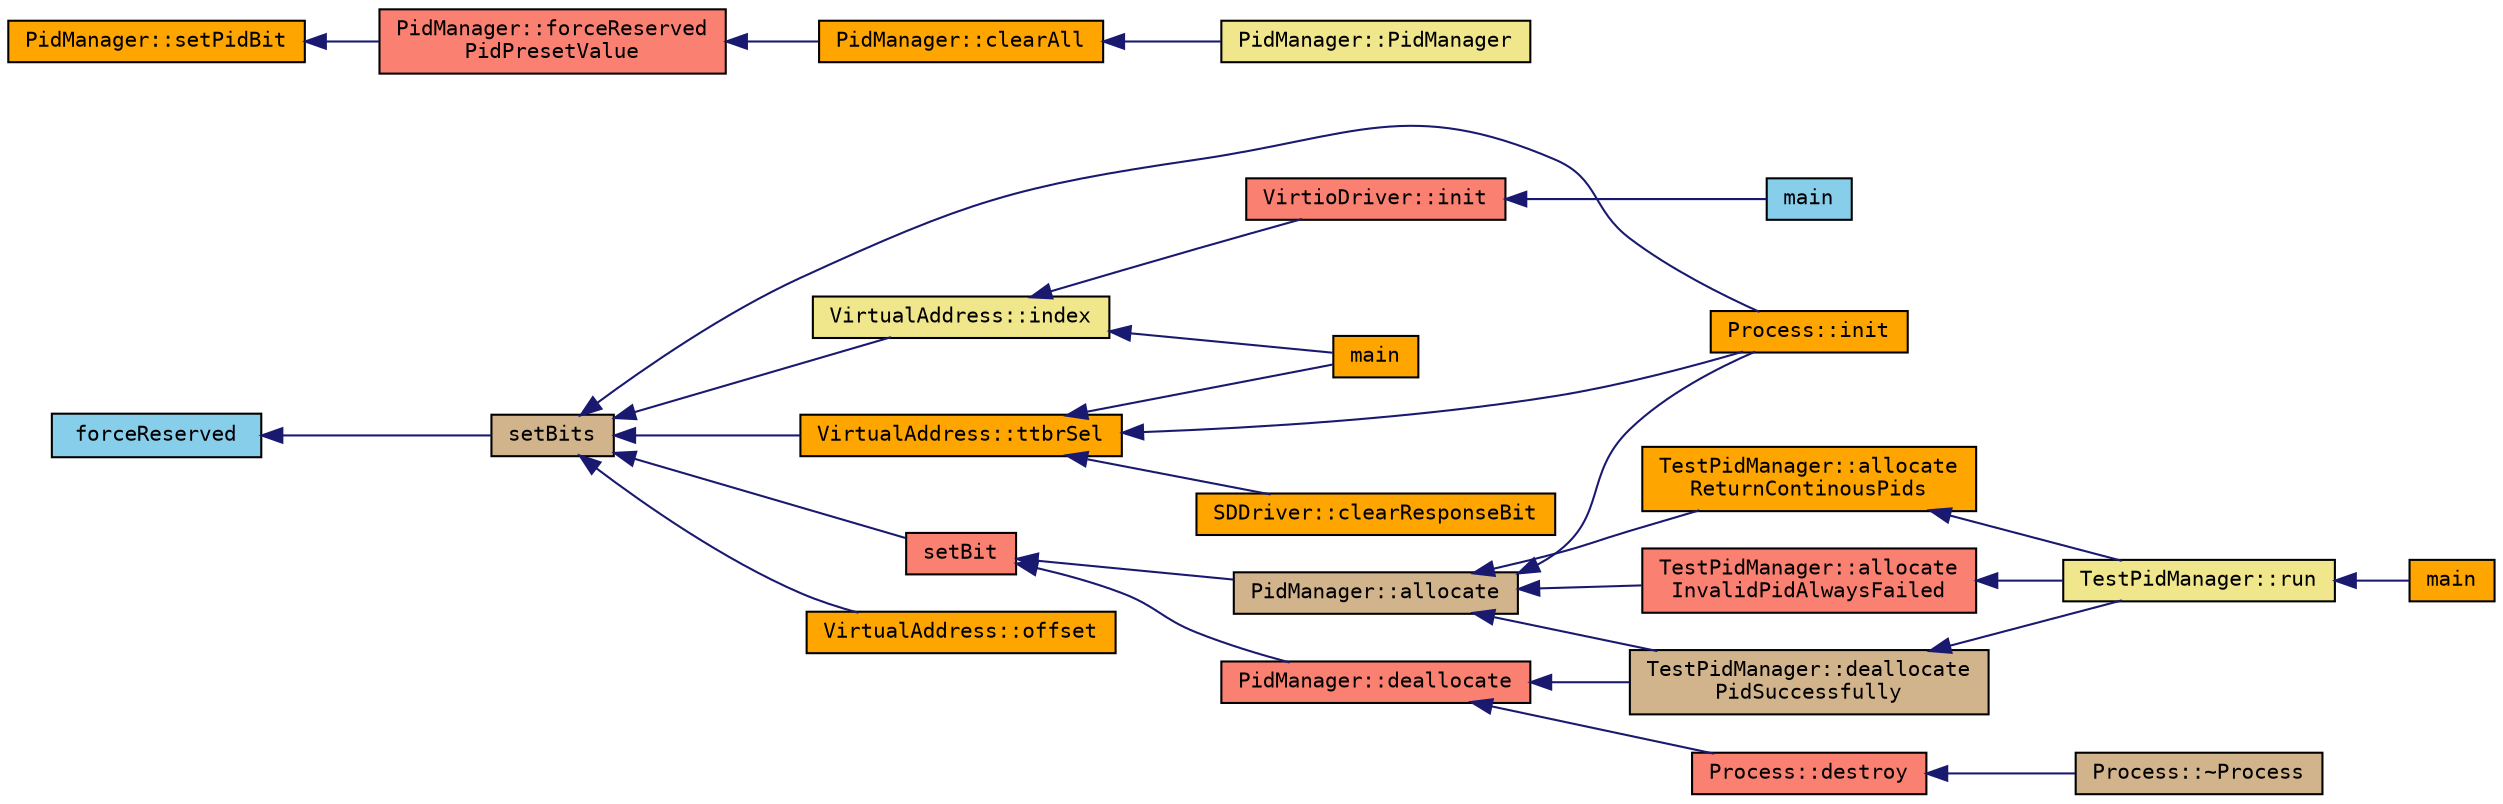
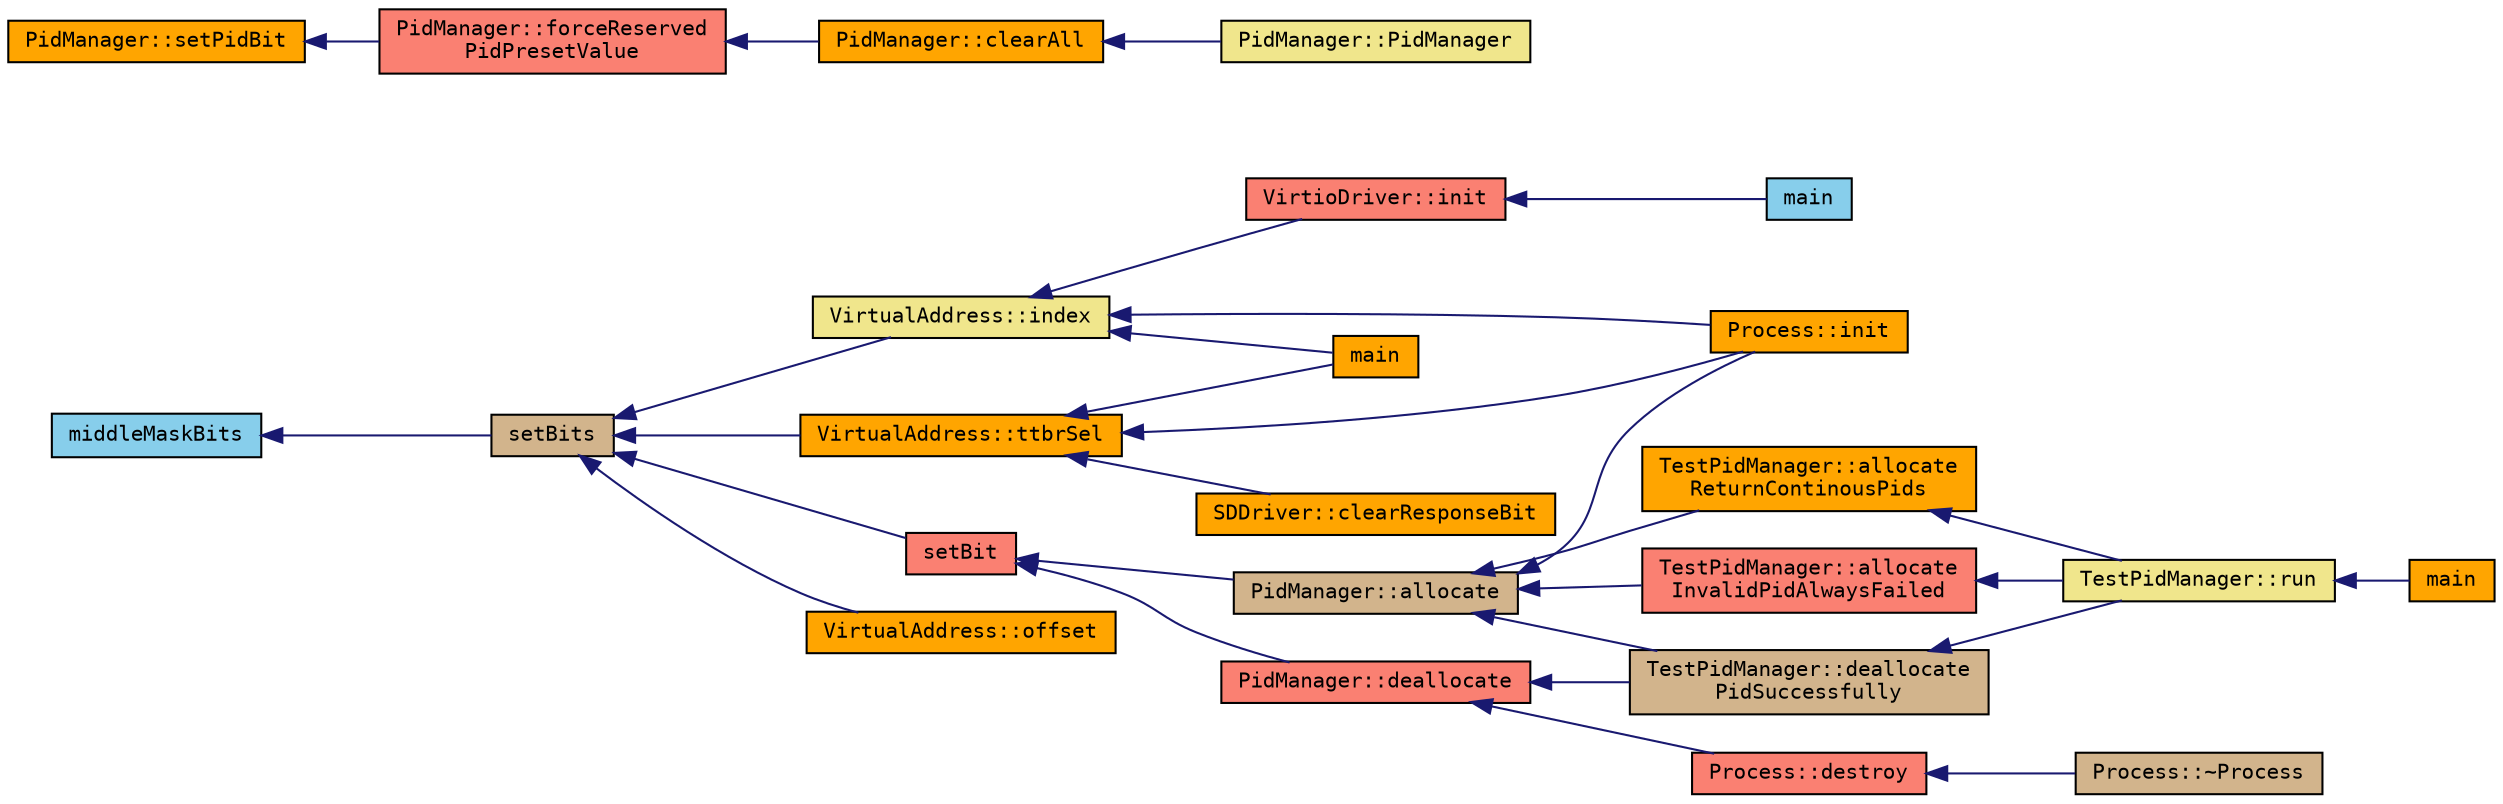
(1183, 162) -> (1421, 315)
(157, 435) -> (157, 435)
